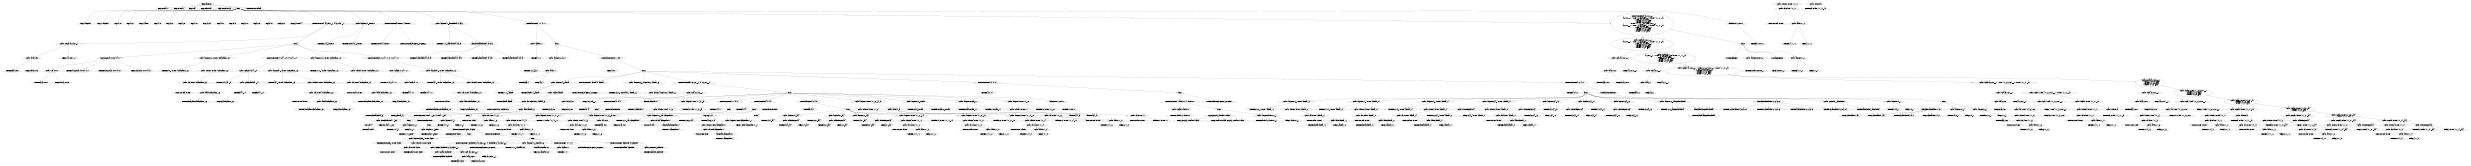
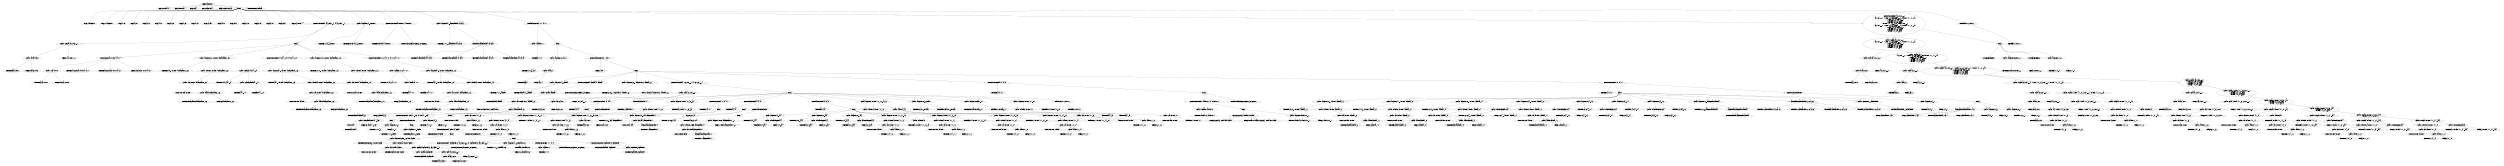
(144, 24) -> (146, 24)
none -> (894, 116)
